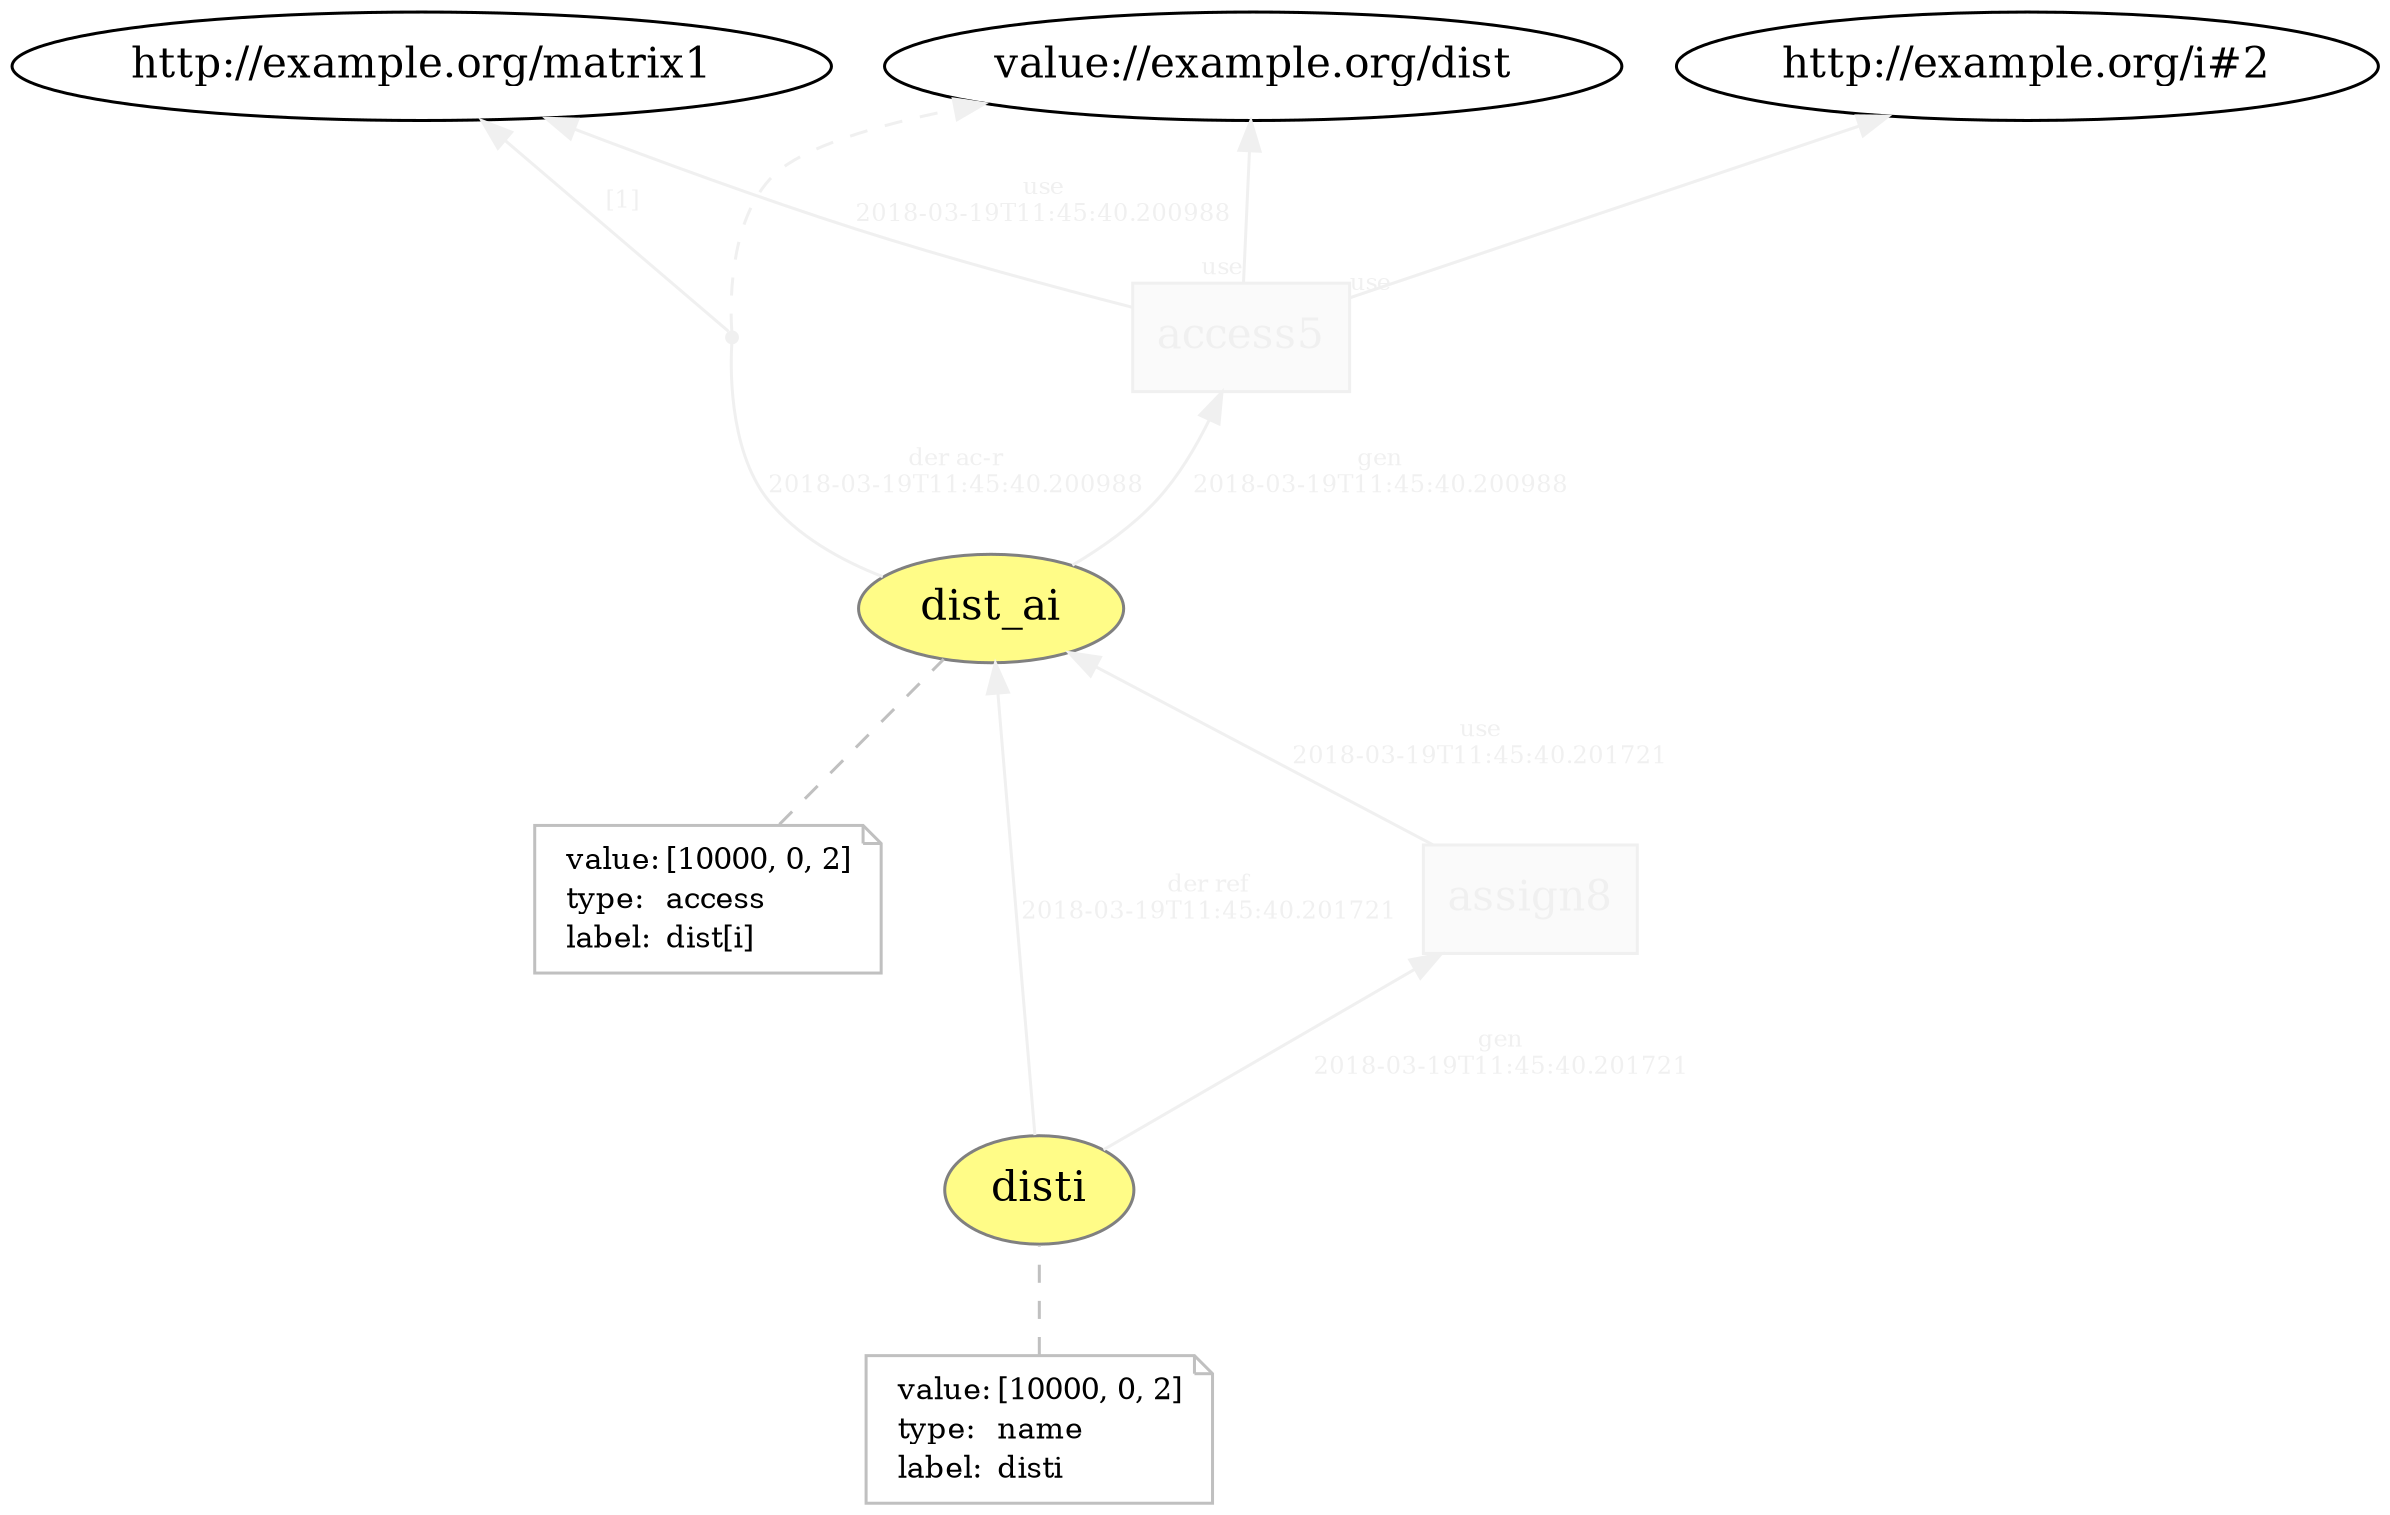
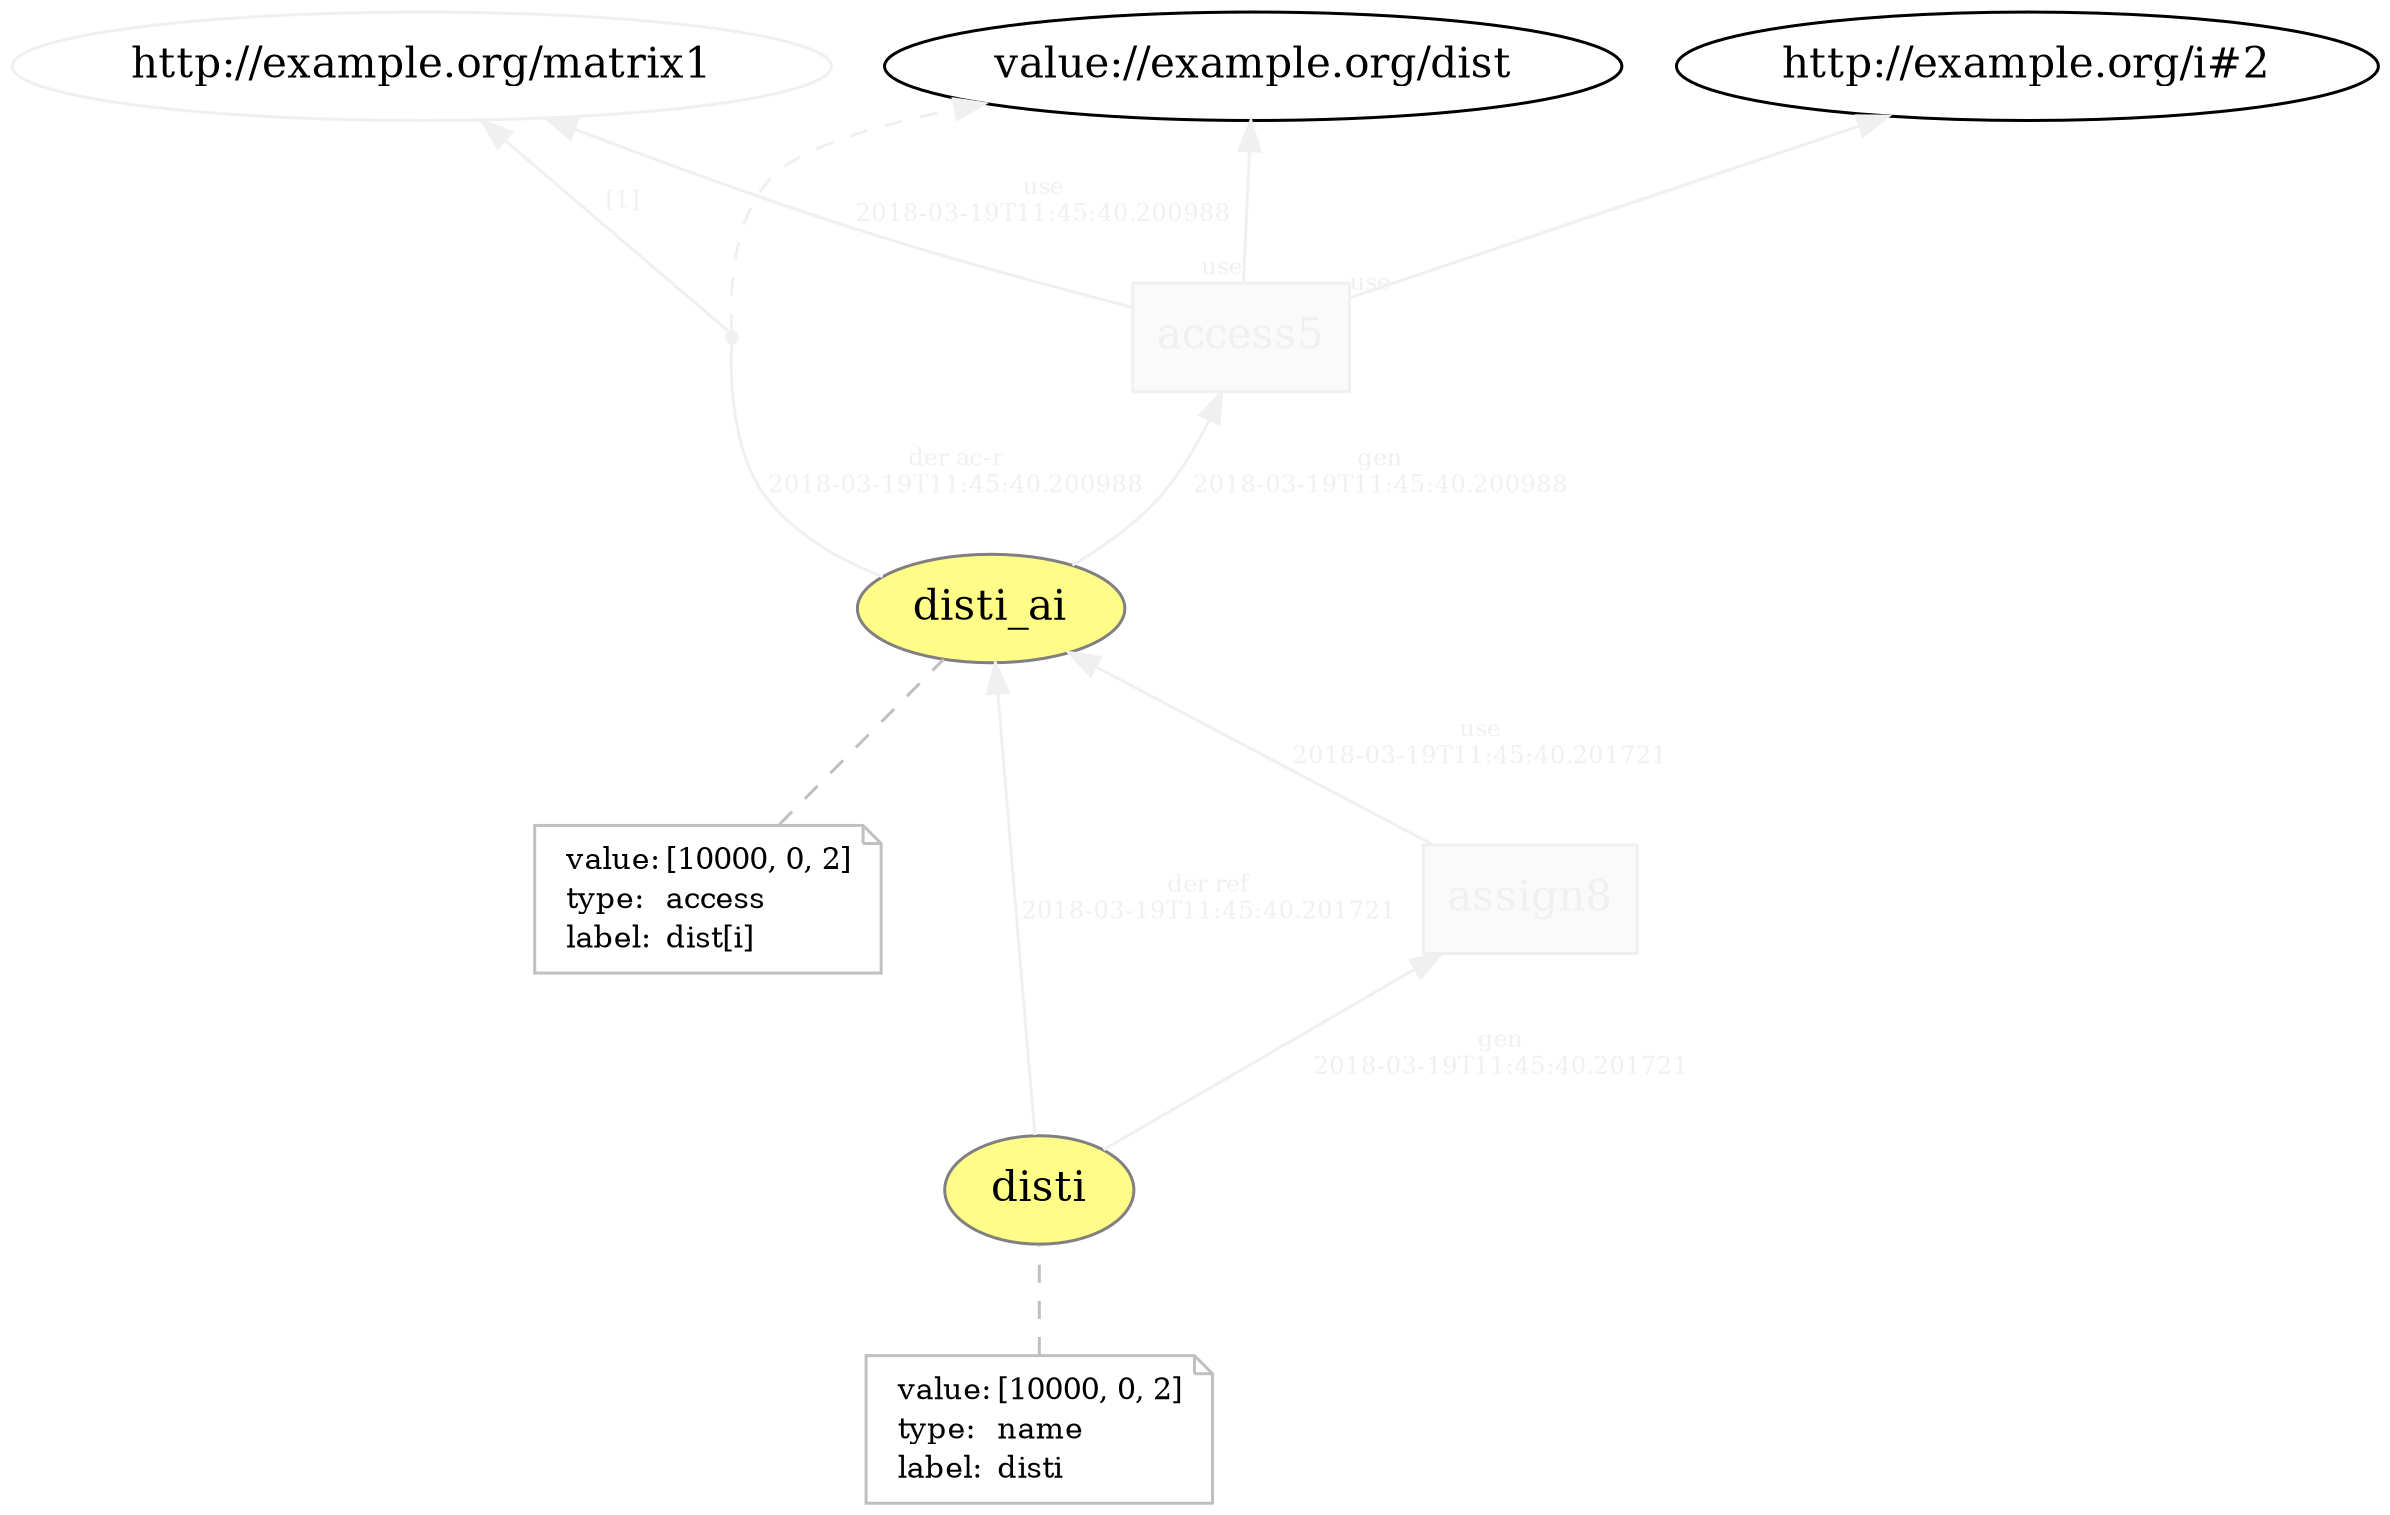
(422, 66) -> (422, 66)
(991, 609) -> (991, 609)
